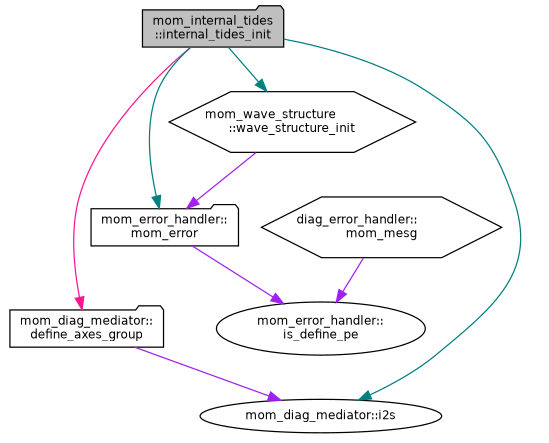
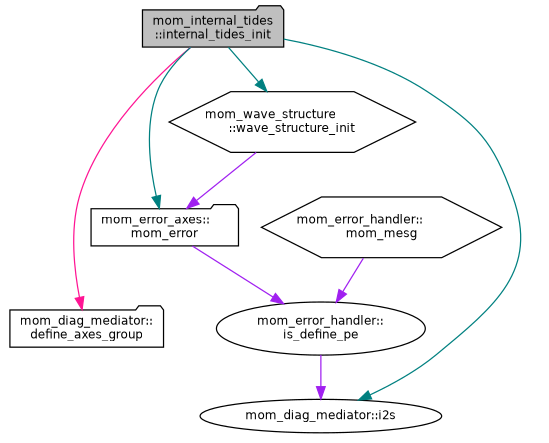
(165, 227) -> (165, 227)
(382, 227) -> (382, 227)
(202, 372) -> (321, 371)
